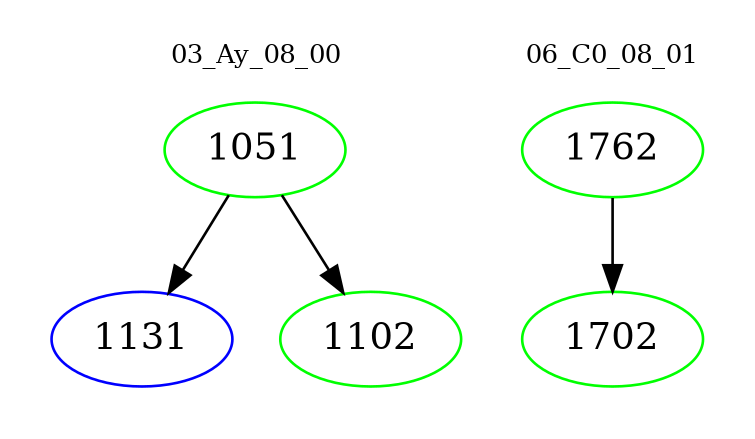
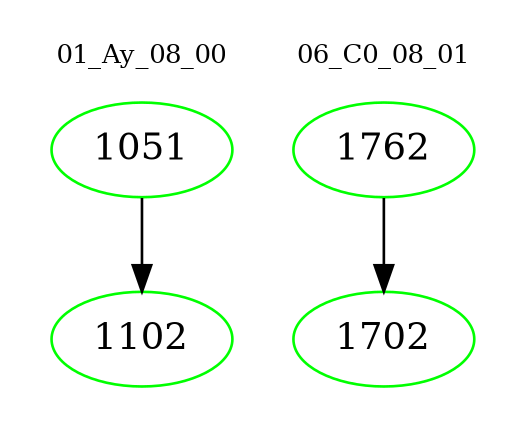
(256, 57) -> (142, 57)
(142, 339) -> none
